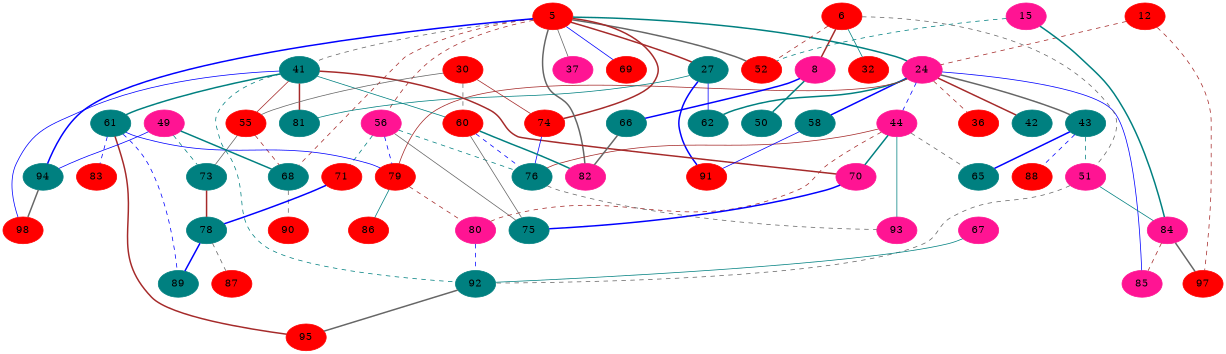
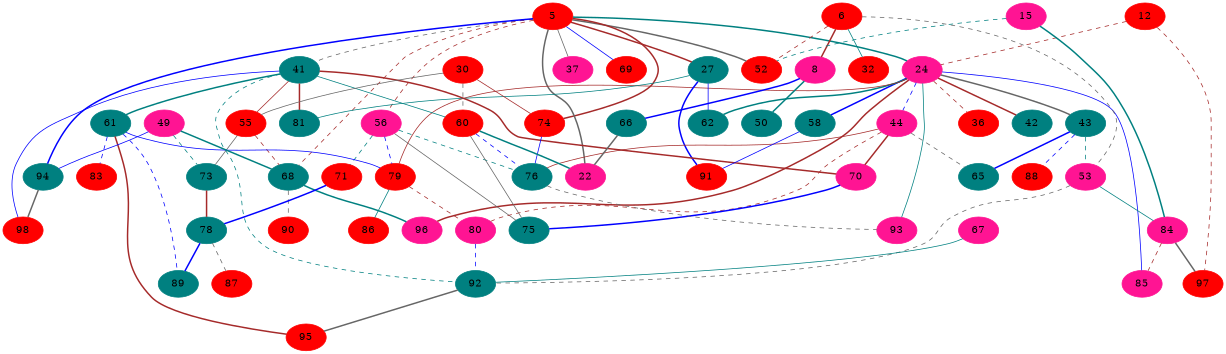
(876, 150) -> (876, 150)
(586, 177) -> (586, 177)
(897, 177) -> (921, 152)
(1086, 177) -> (1086, 177)
none -> (422, 230)
